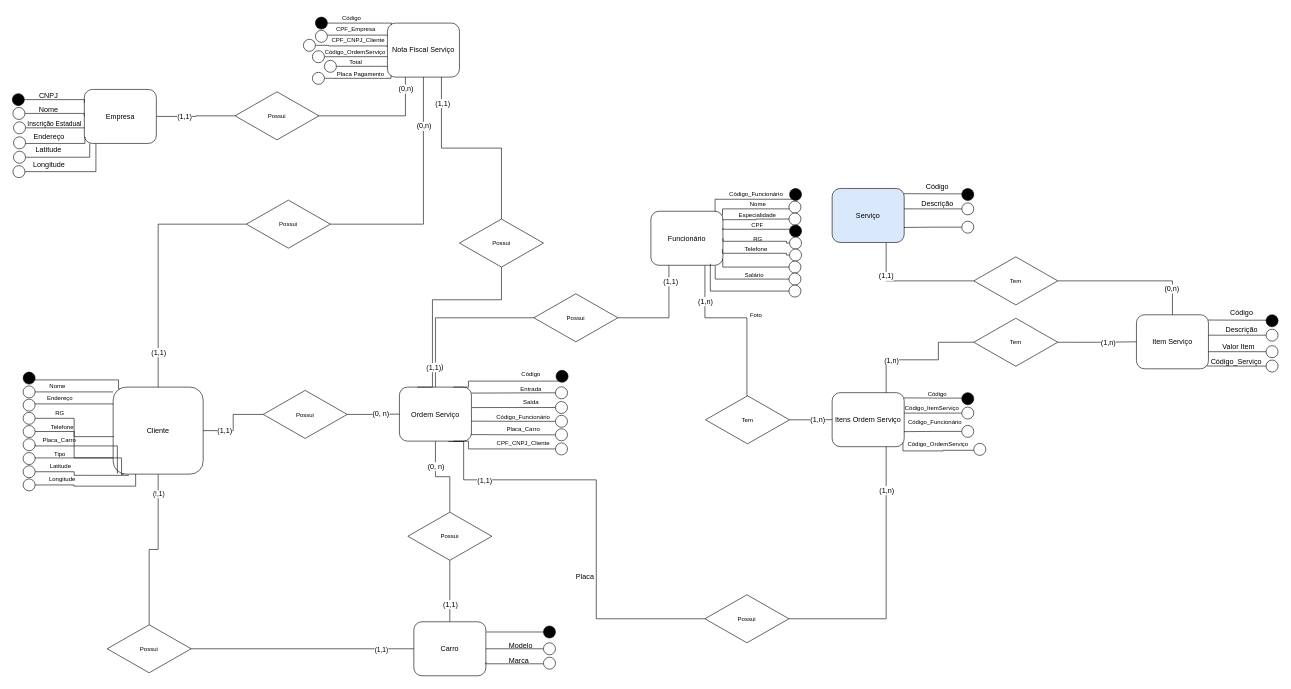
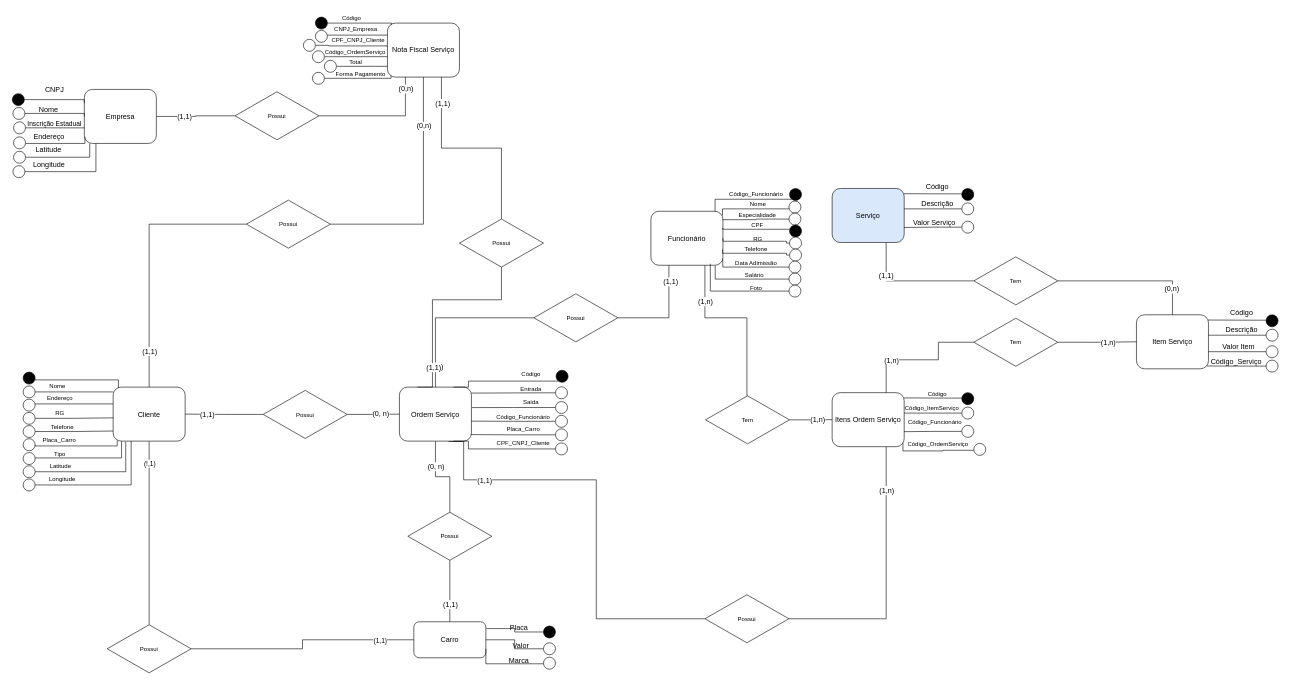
(356, 29) -> (356, 29)
(361, 74) -> (361, 74)
(48, 95) -> (54, 89)
none -> (934, 223)
none -> (756, 263)
(756, 315) -> (756, 288)
(158, 431) -> (149, 414)
(585, 577) -> (519, 628)
(521, 646) -> (521, 646)
(450, 649) -> (450, 640)
